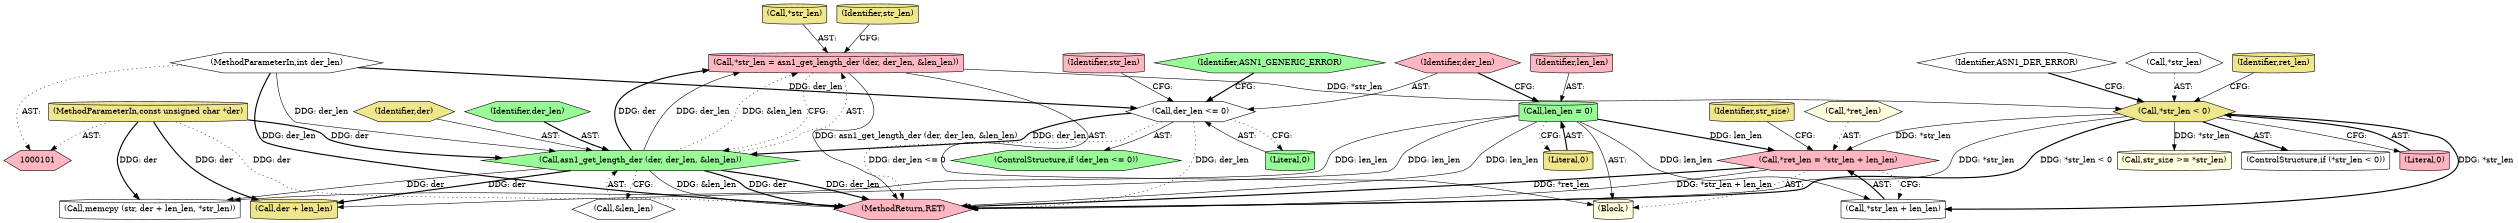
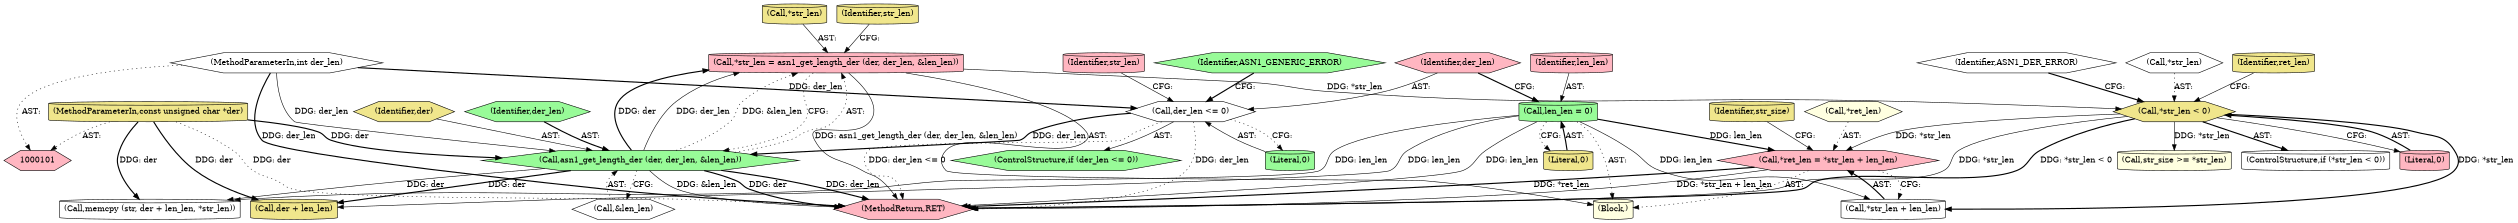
(1602, 153) -> (1602, 153)
